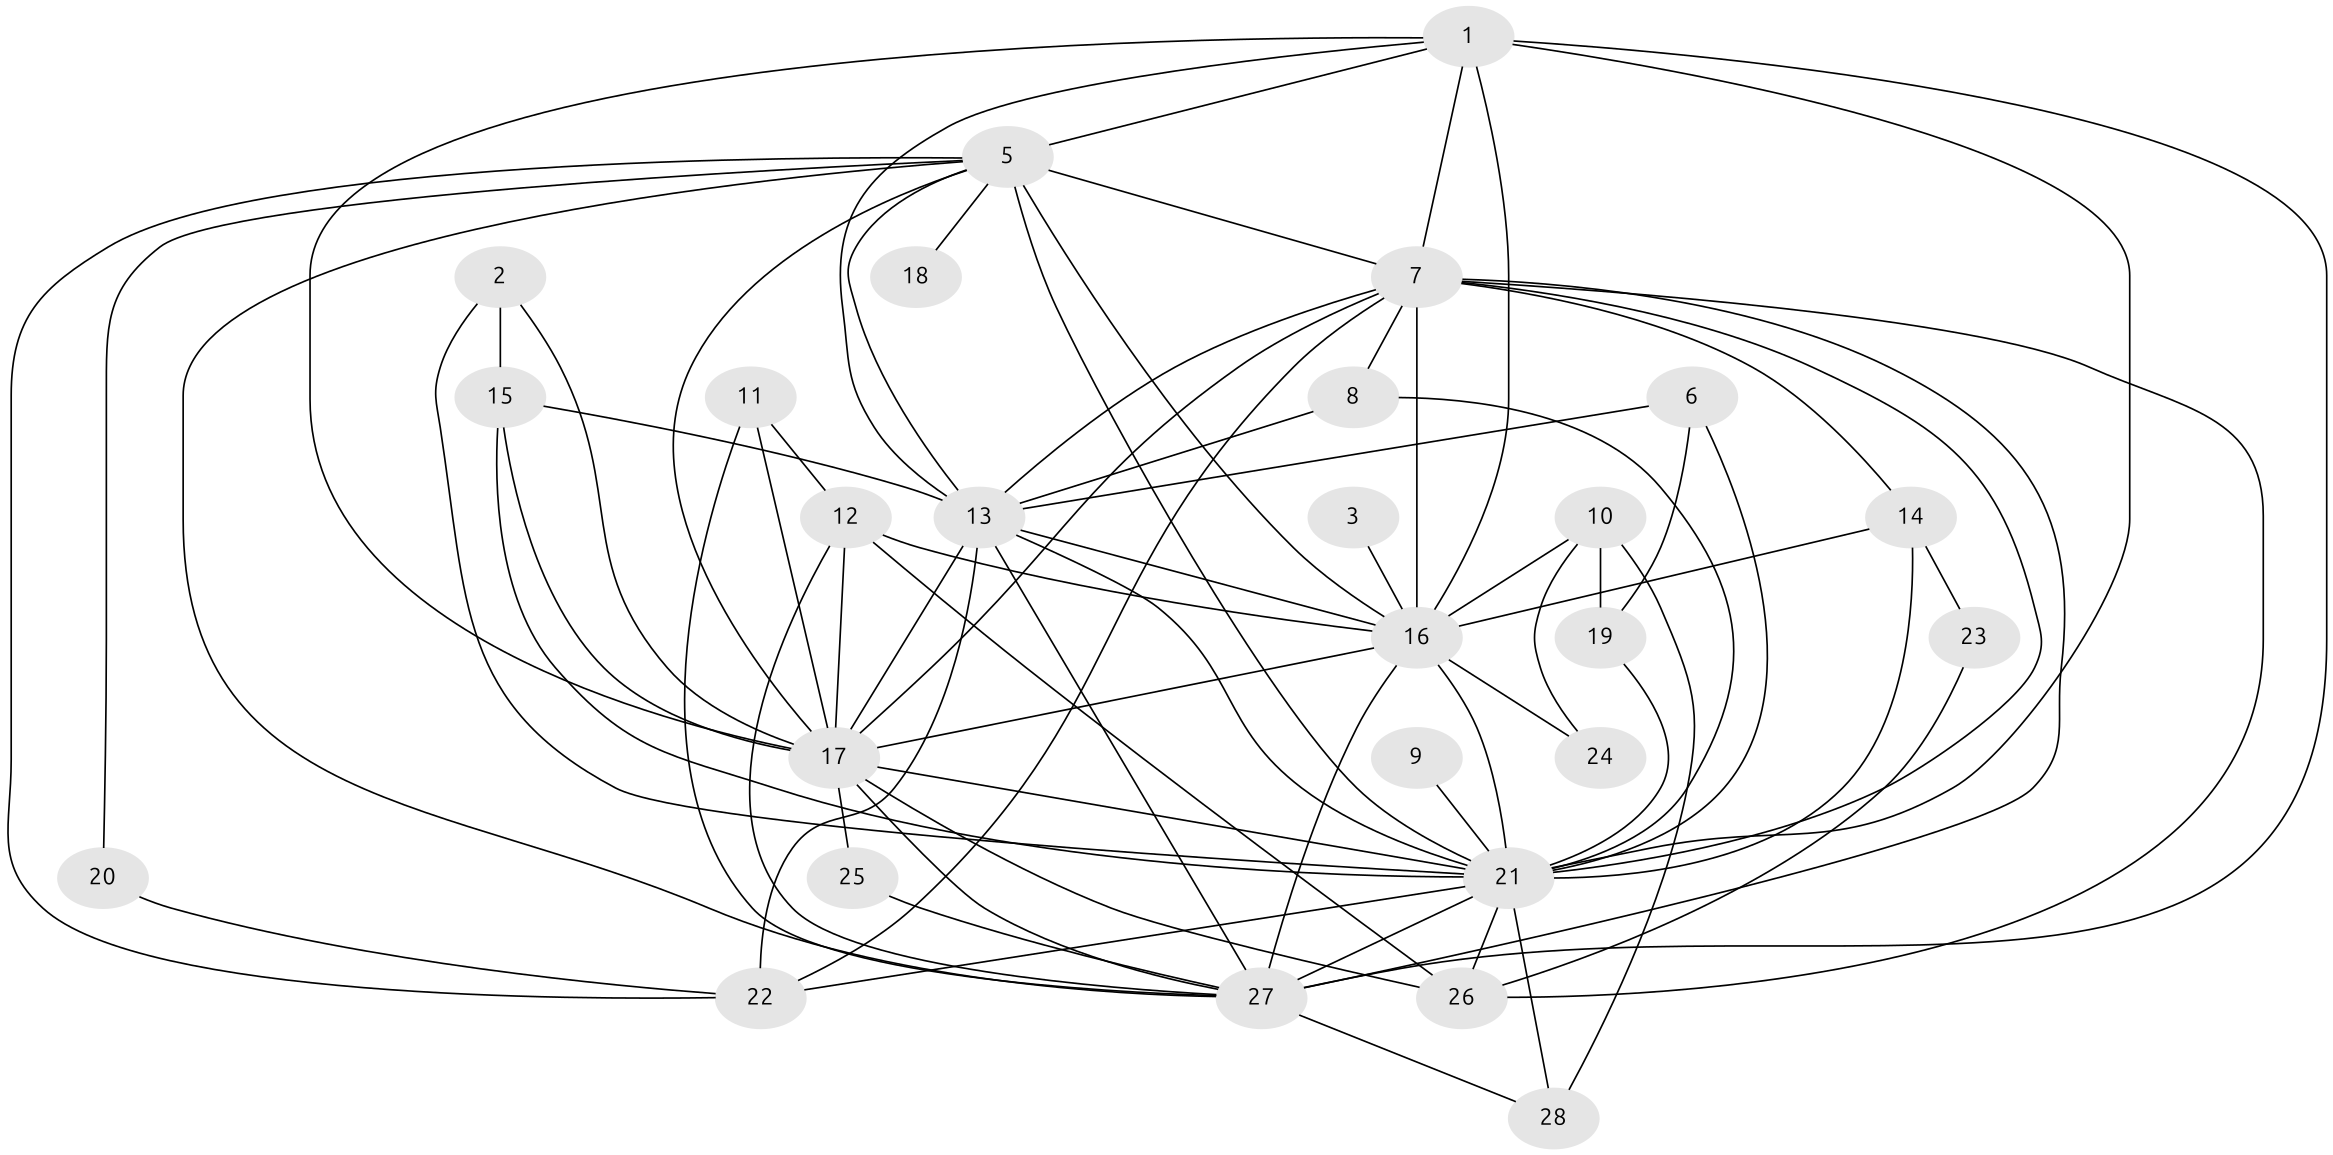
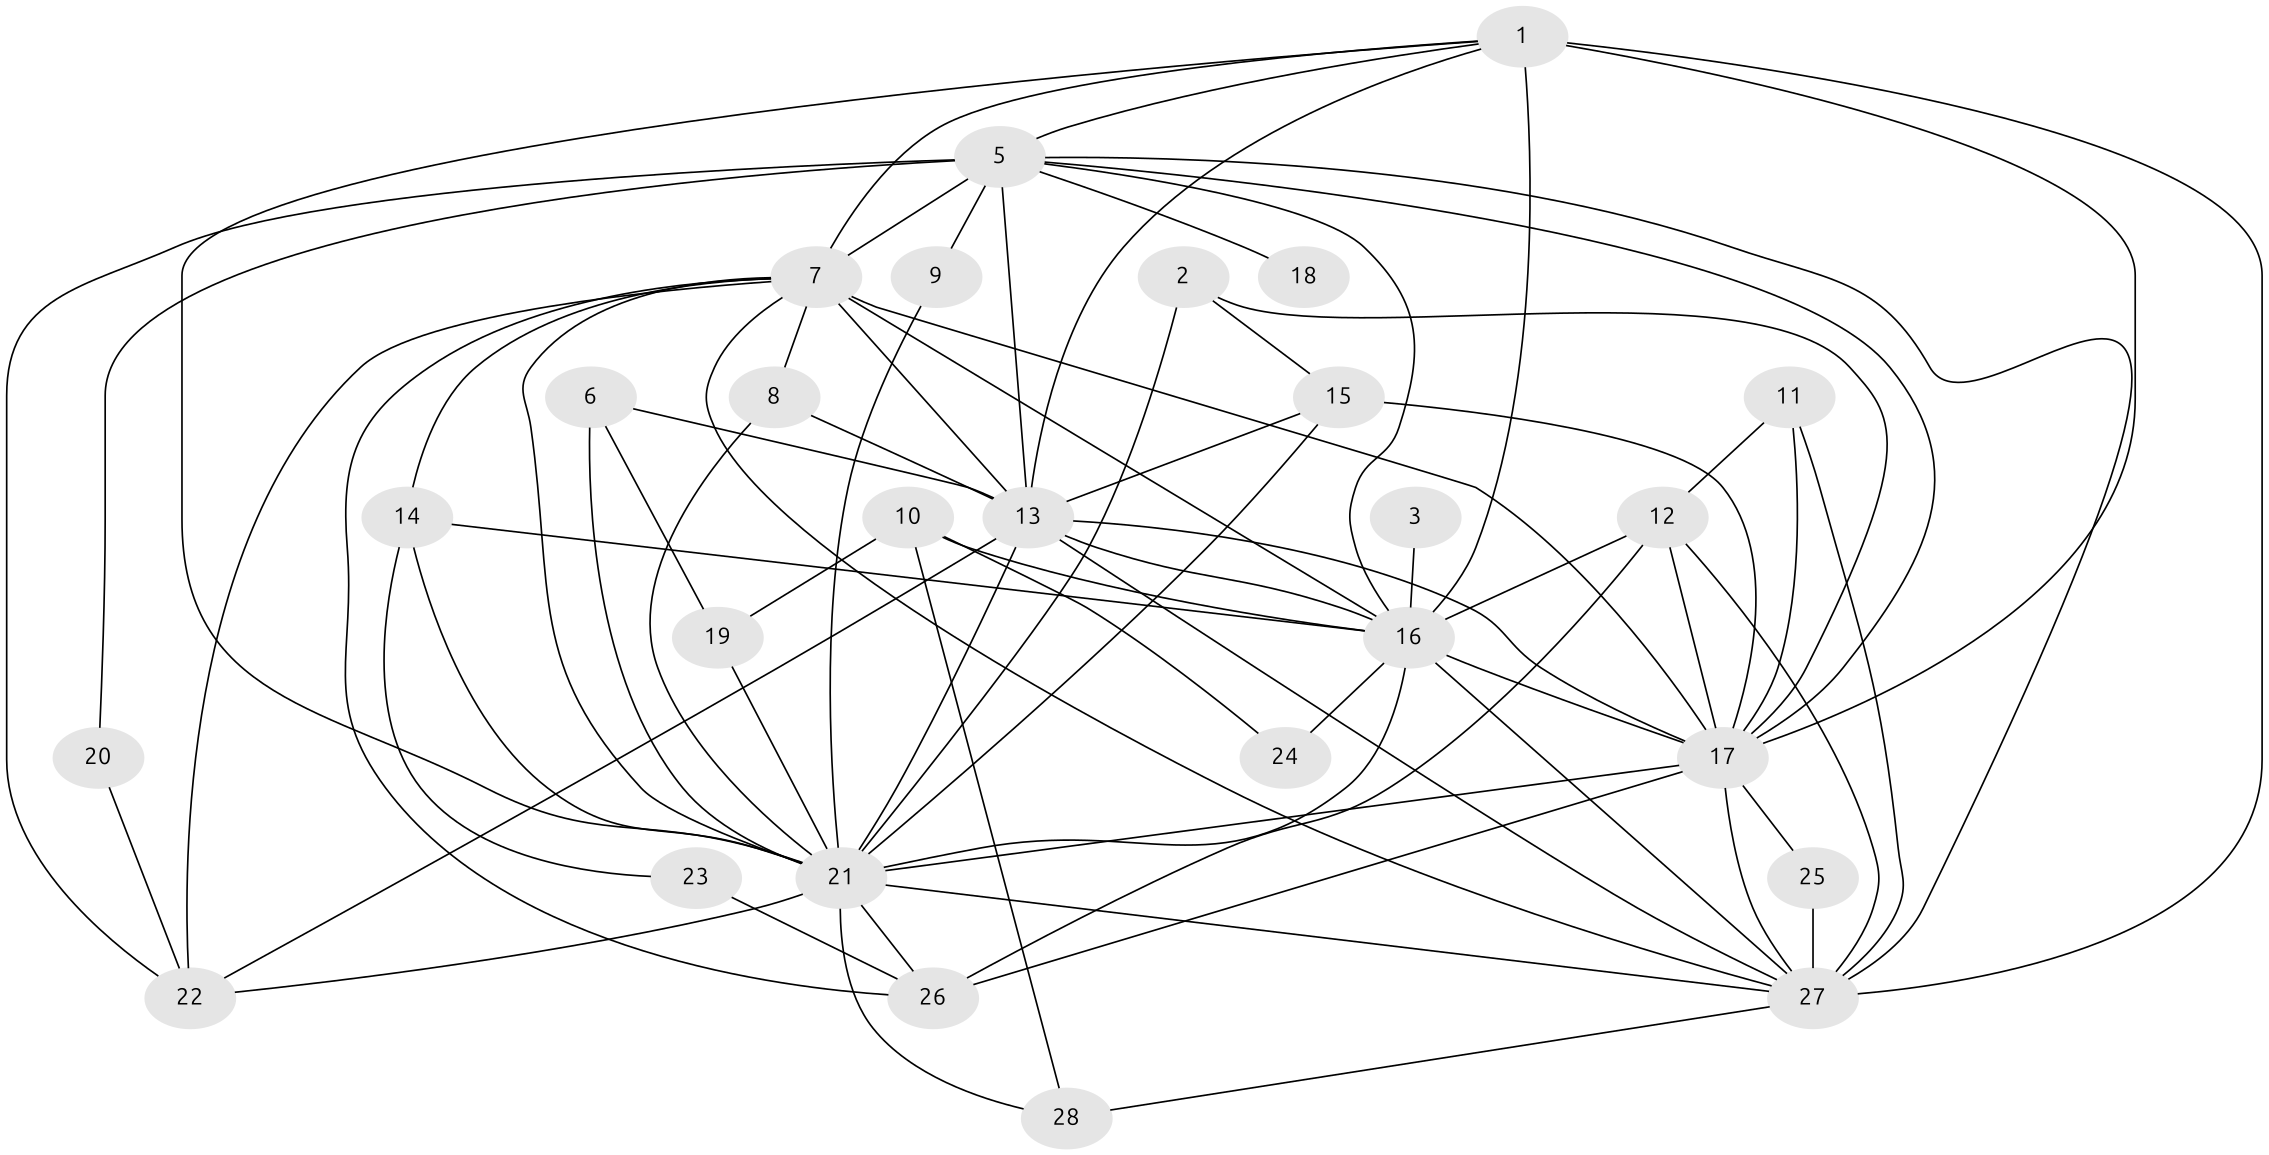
(1194, 560) -> (968, 217)
